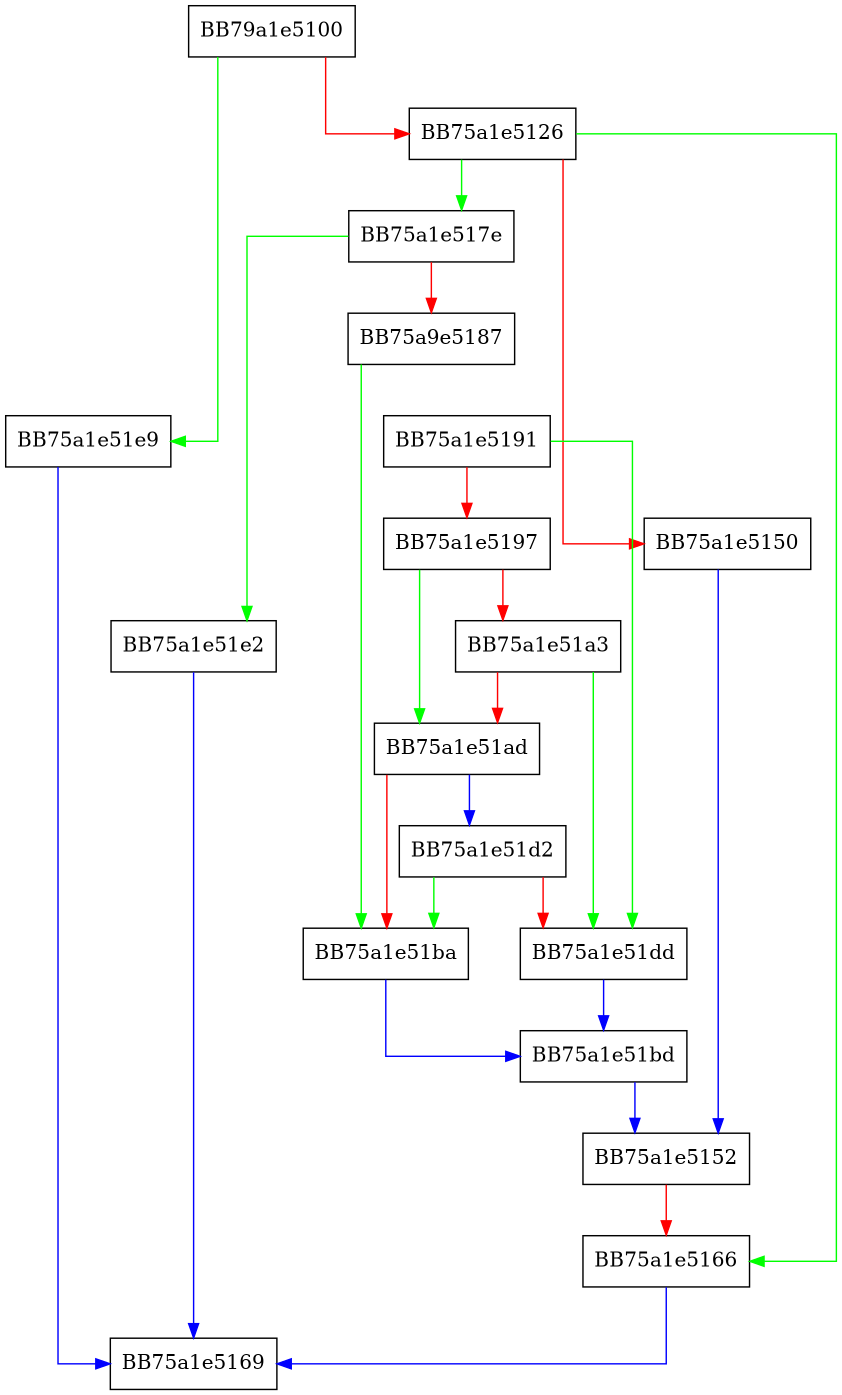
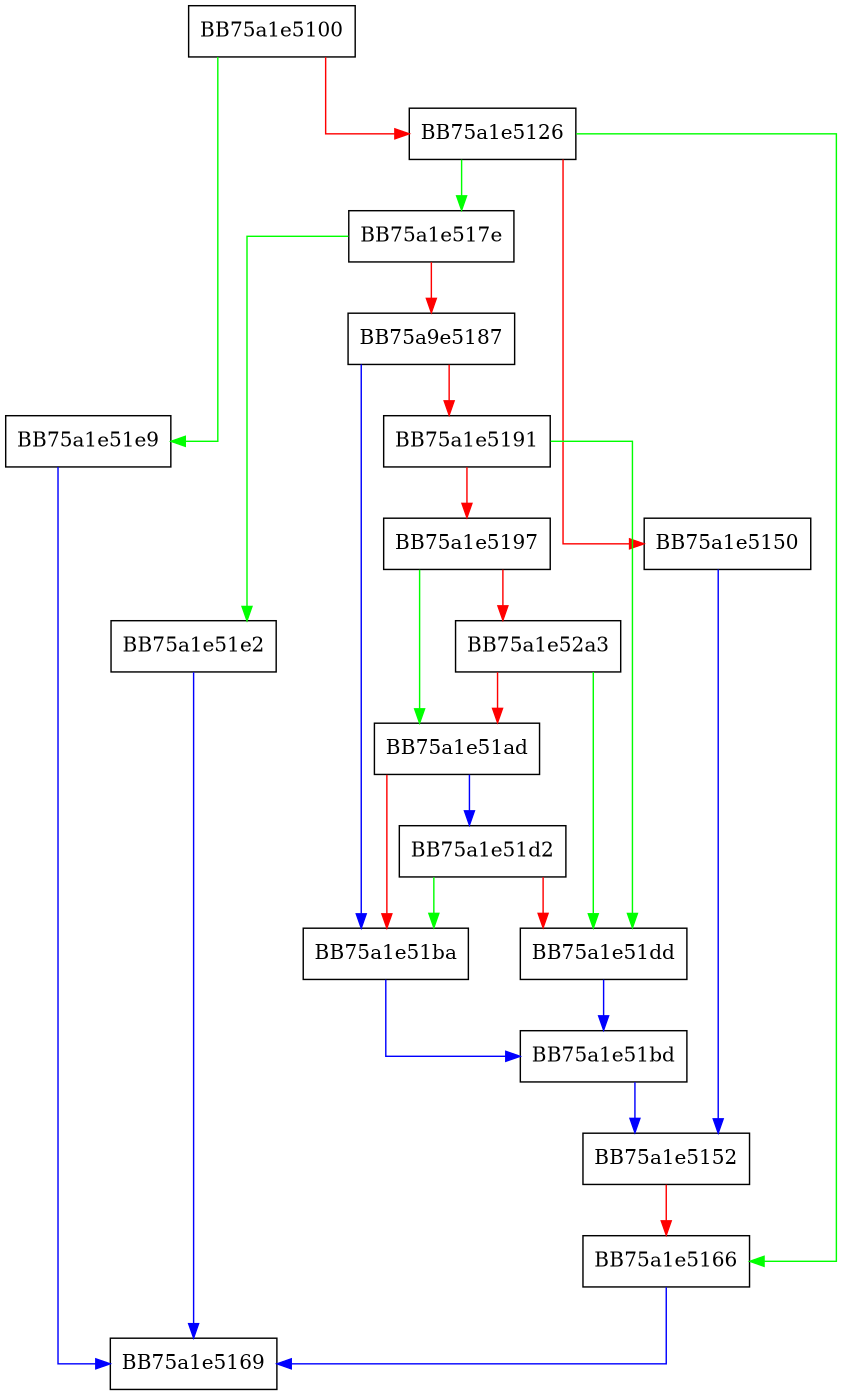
(272, 31) -> (272, 31)
none -> (449, 383)
(361, 639) -> (361, 639)
(538, 646) -> (538, 646)
